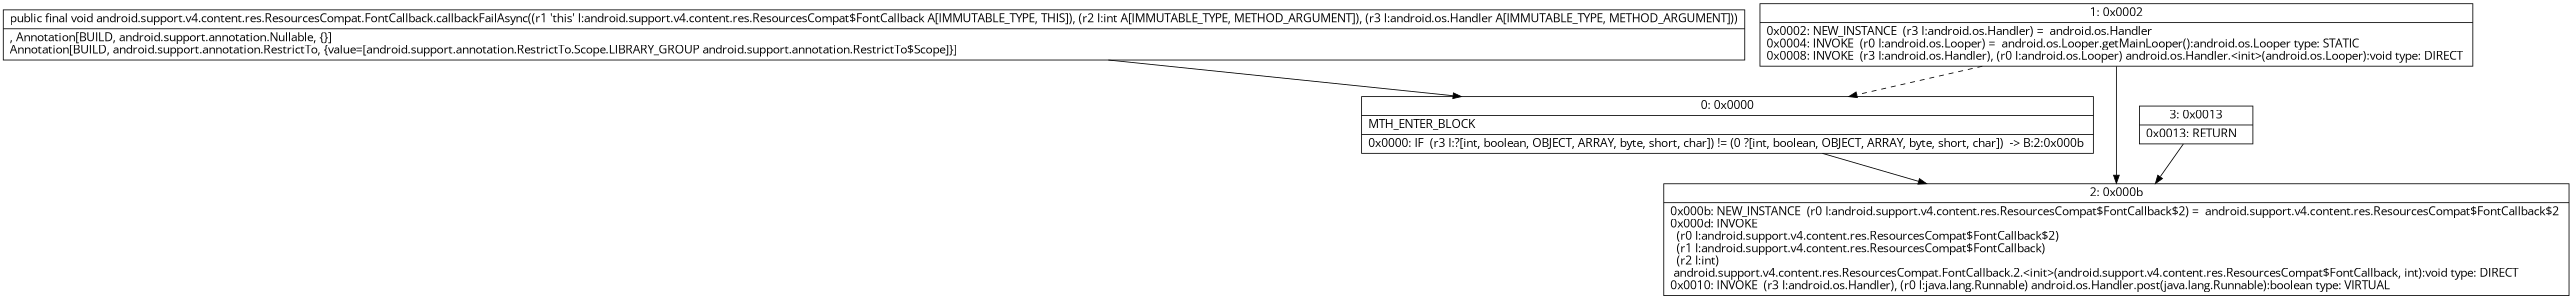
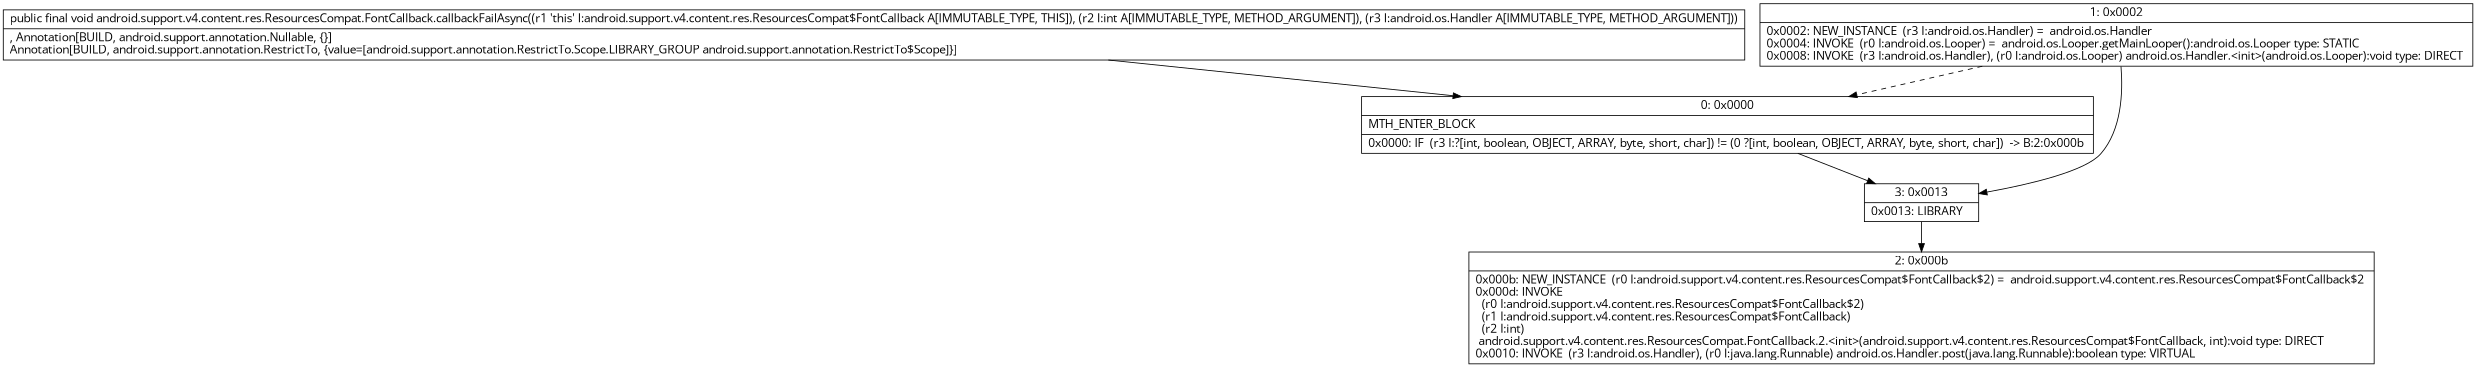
(2116, 121) -> (2089, 162)
(2196, 134) -> (1922, 212)
(1870, 167) -> (1833, 167)
